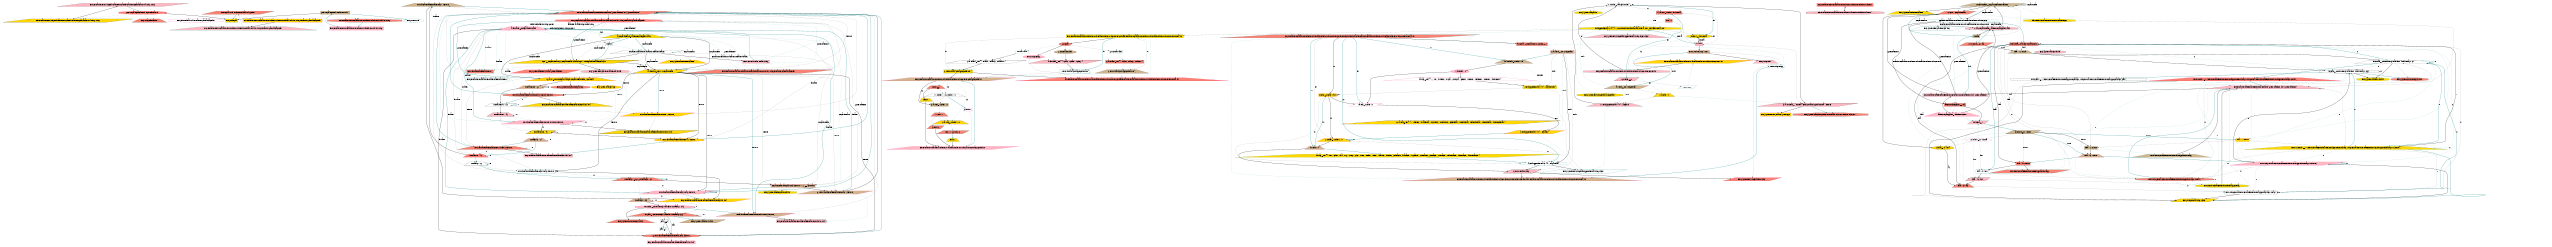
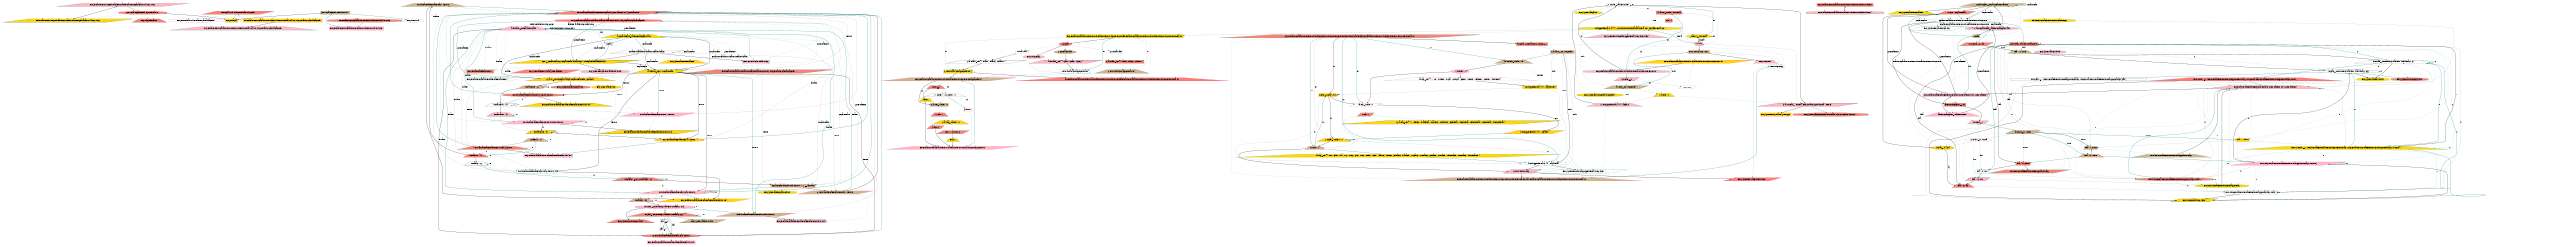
(657, 115) -> (657, 115)
none -> (1366, 115)
(2090, 151) -> (2092, 152)
(1584, 171) -> (1584, 171)
